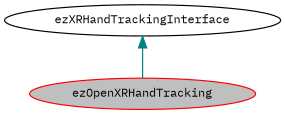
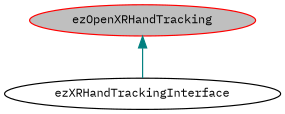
(143, 63) -> (143, 63)
